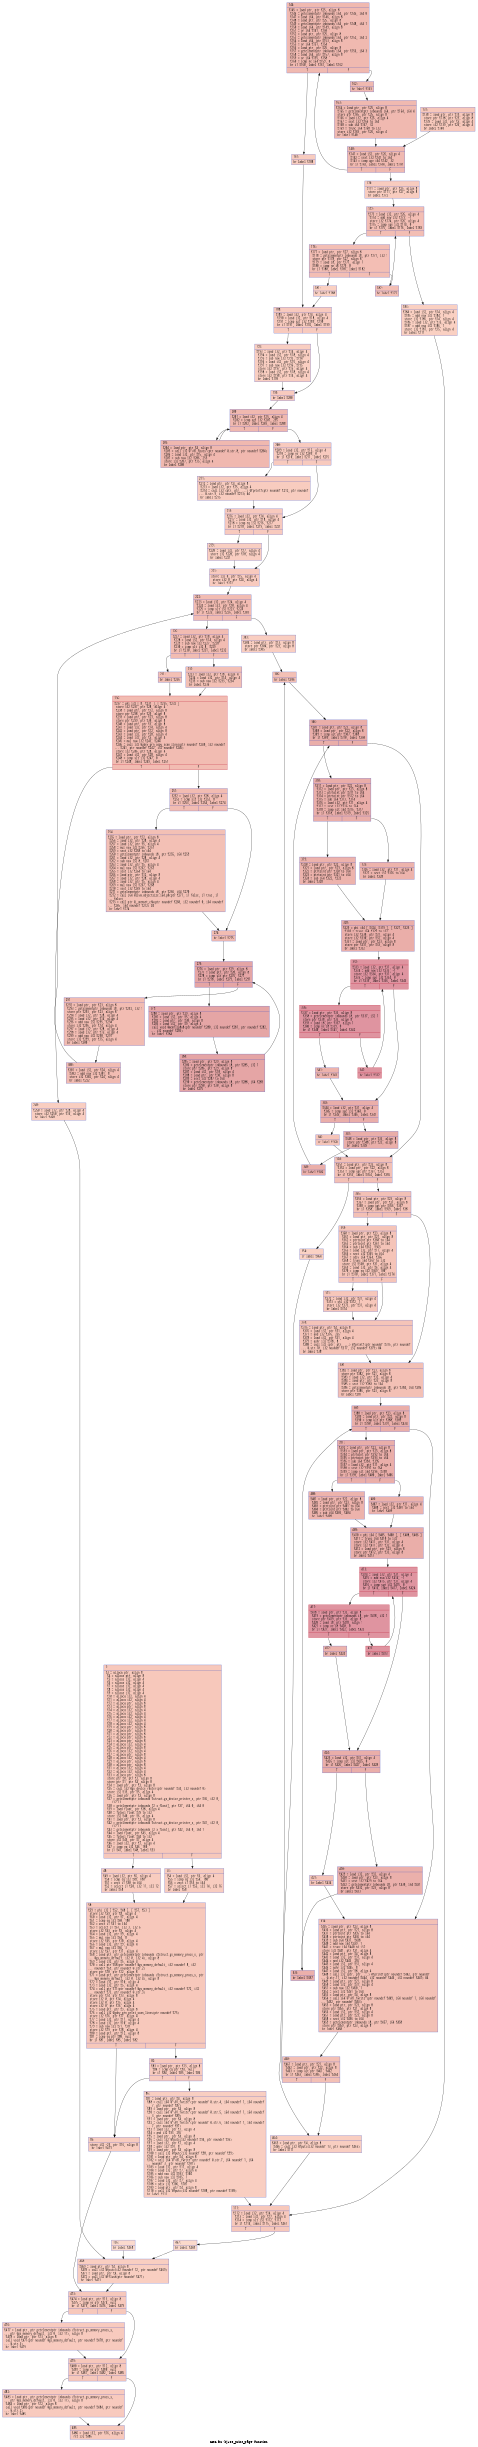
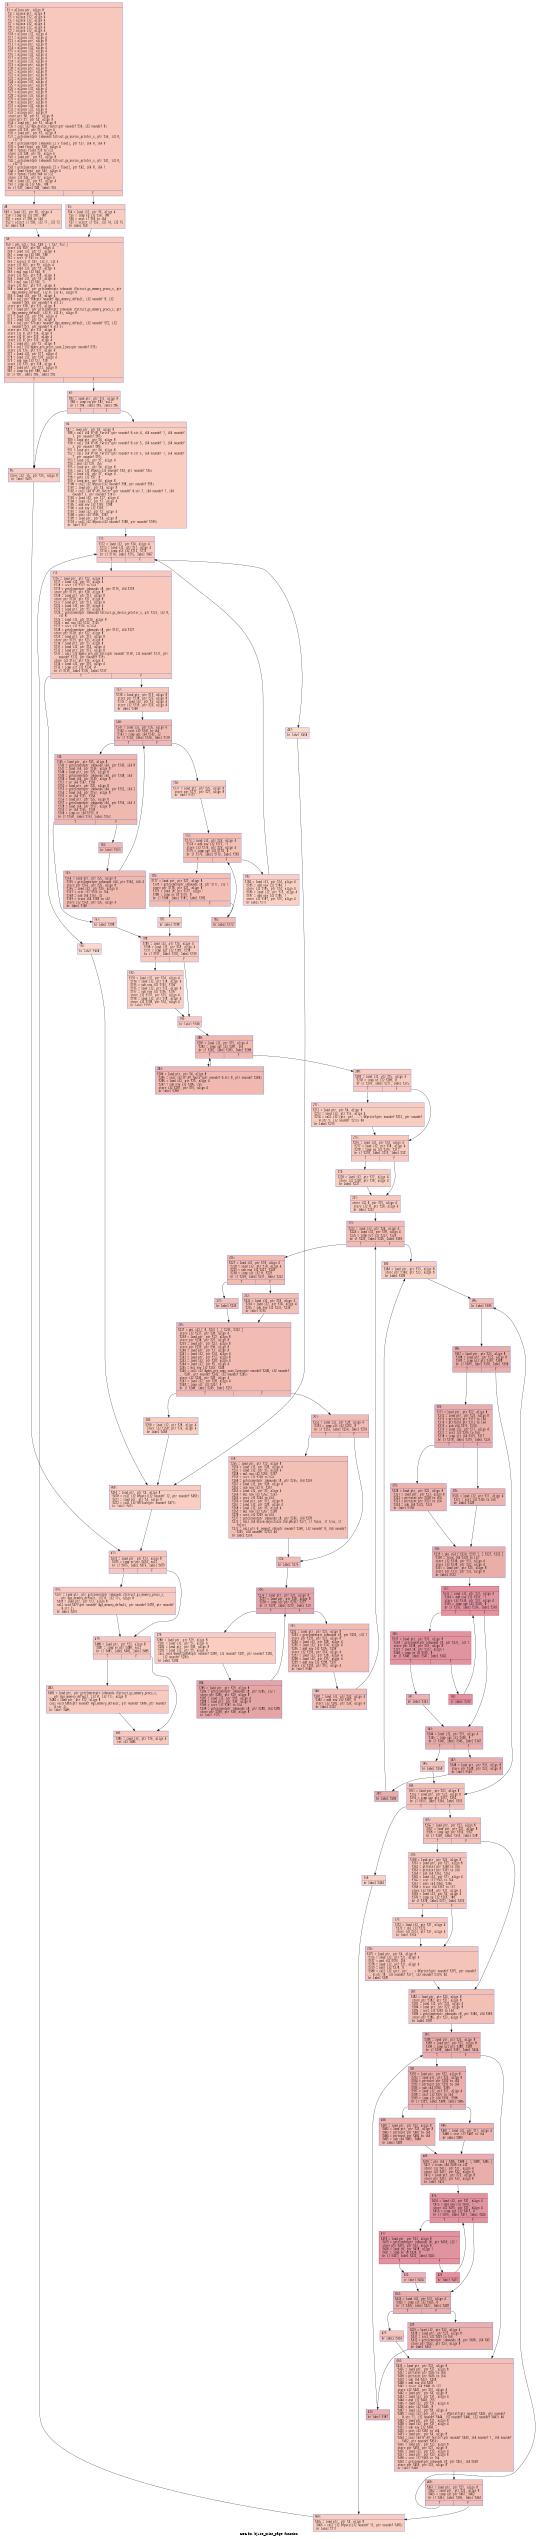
none -> (111, 625)
(170, 733) -> (234, 1359)
(293, 954) -> (384, 1534)
(209, 1022) -> (215, 1648)
